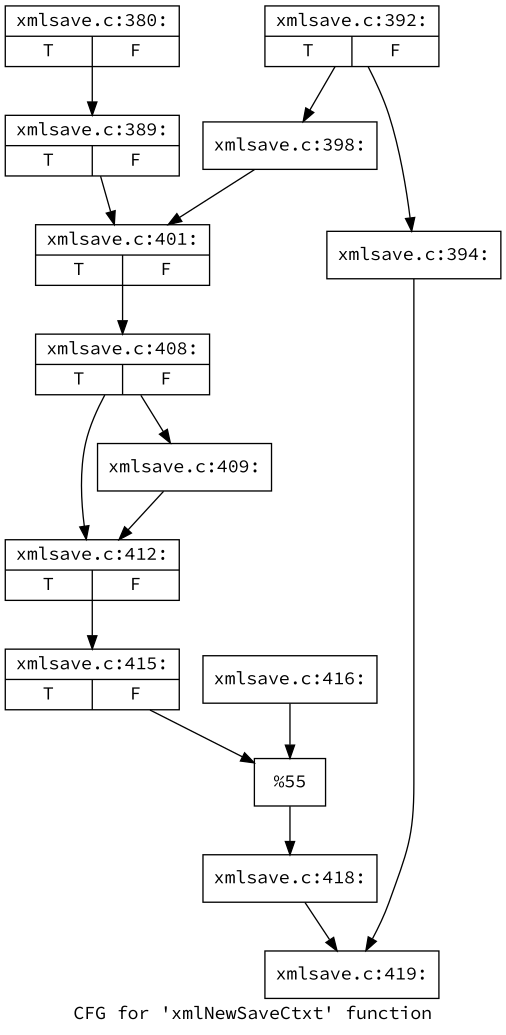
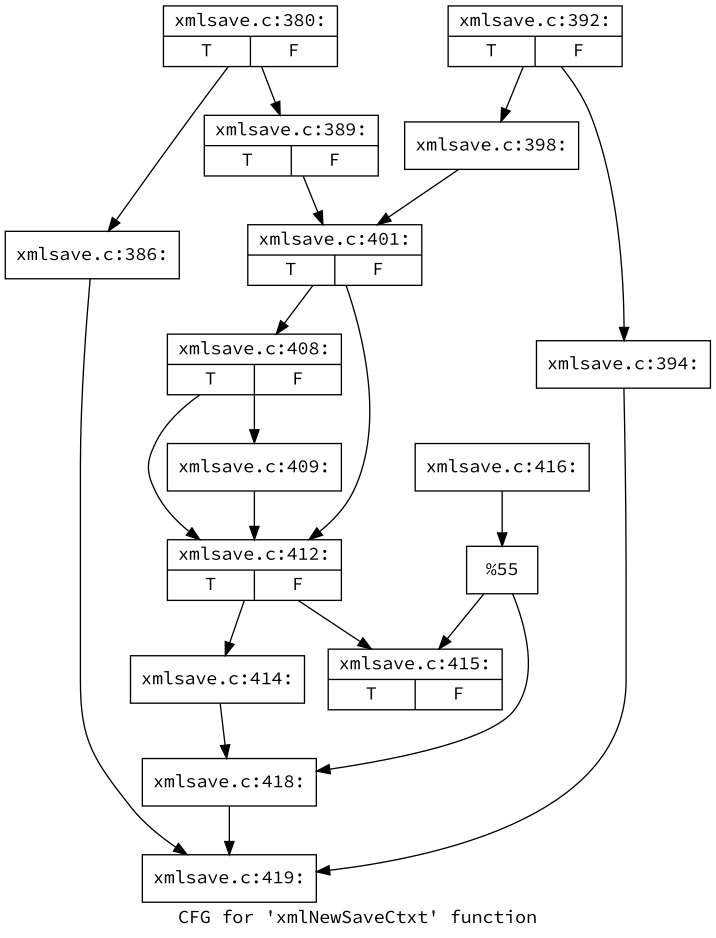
none -> (92, 255)
none -> (370, 414)
none -> (217, 679)
(196, 733) -> (466, 616)
